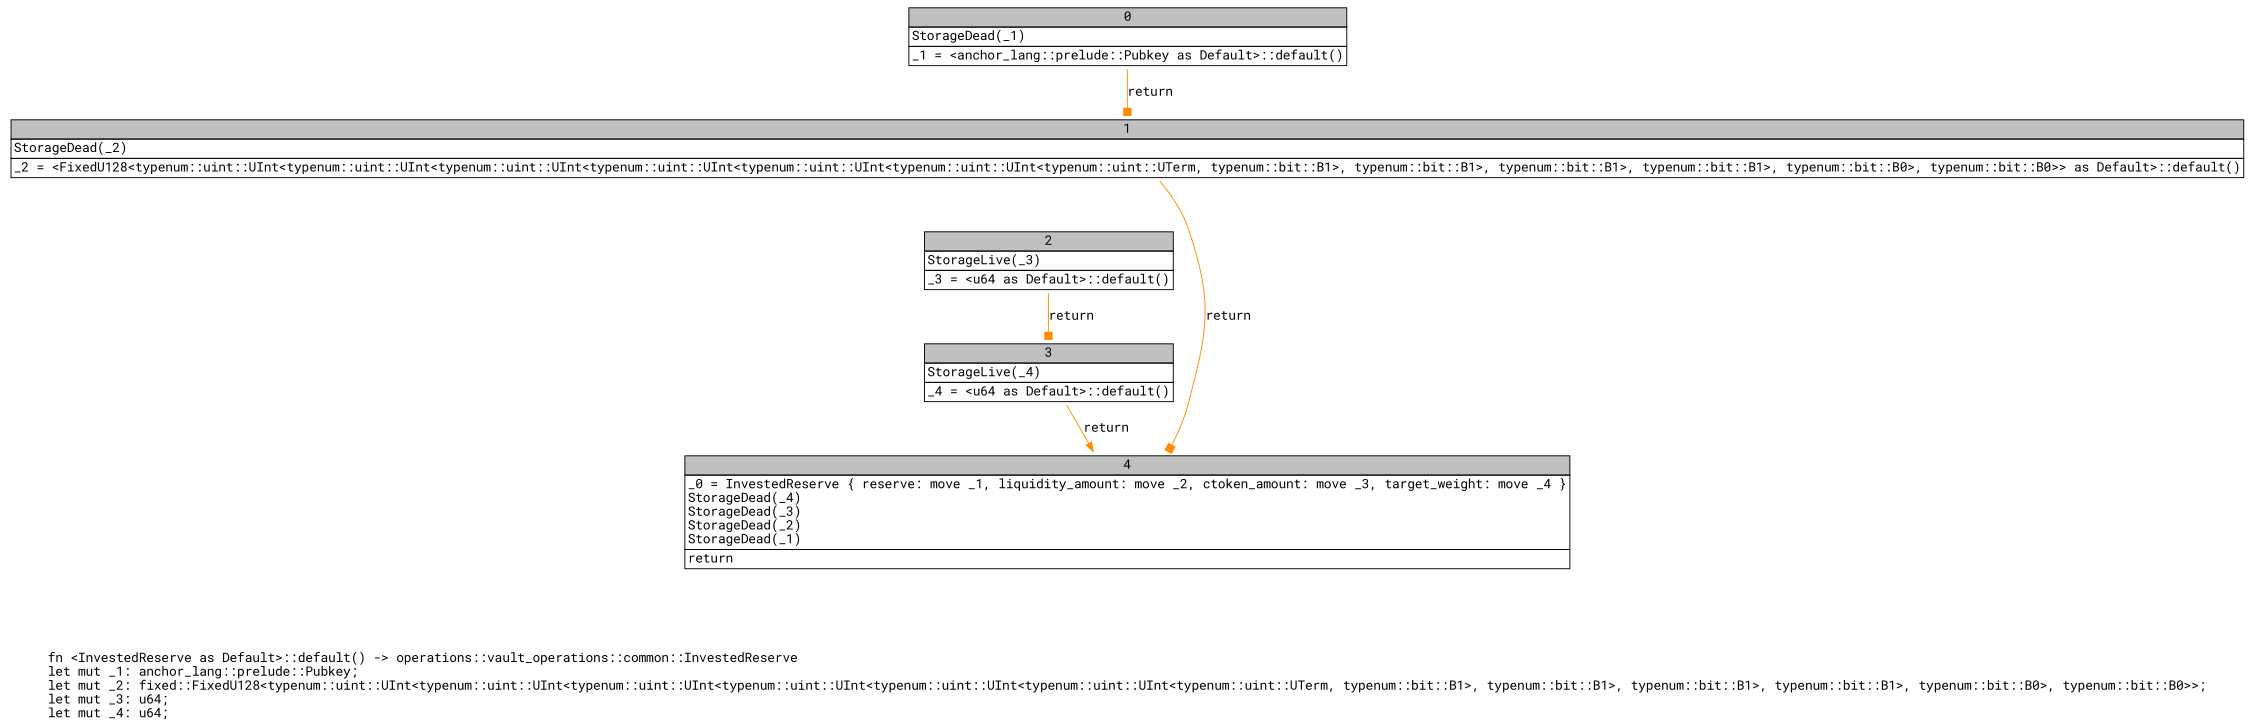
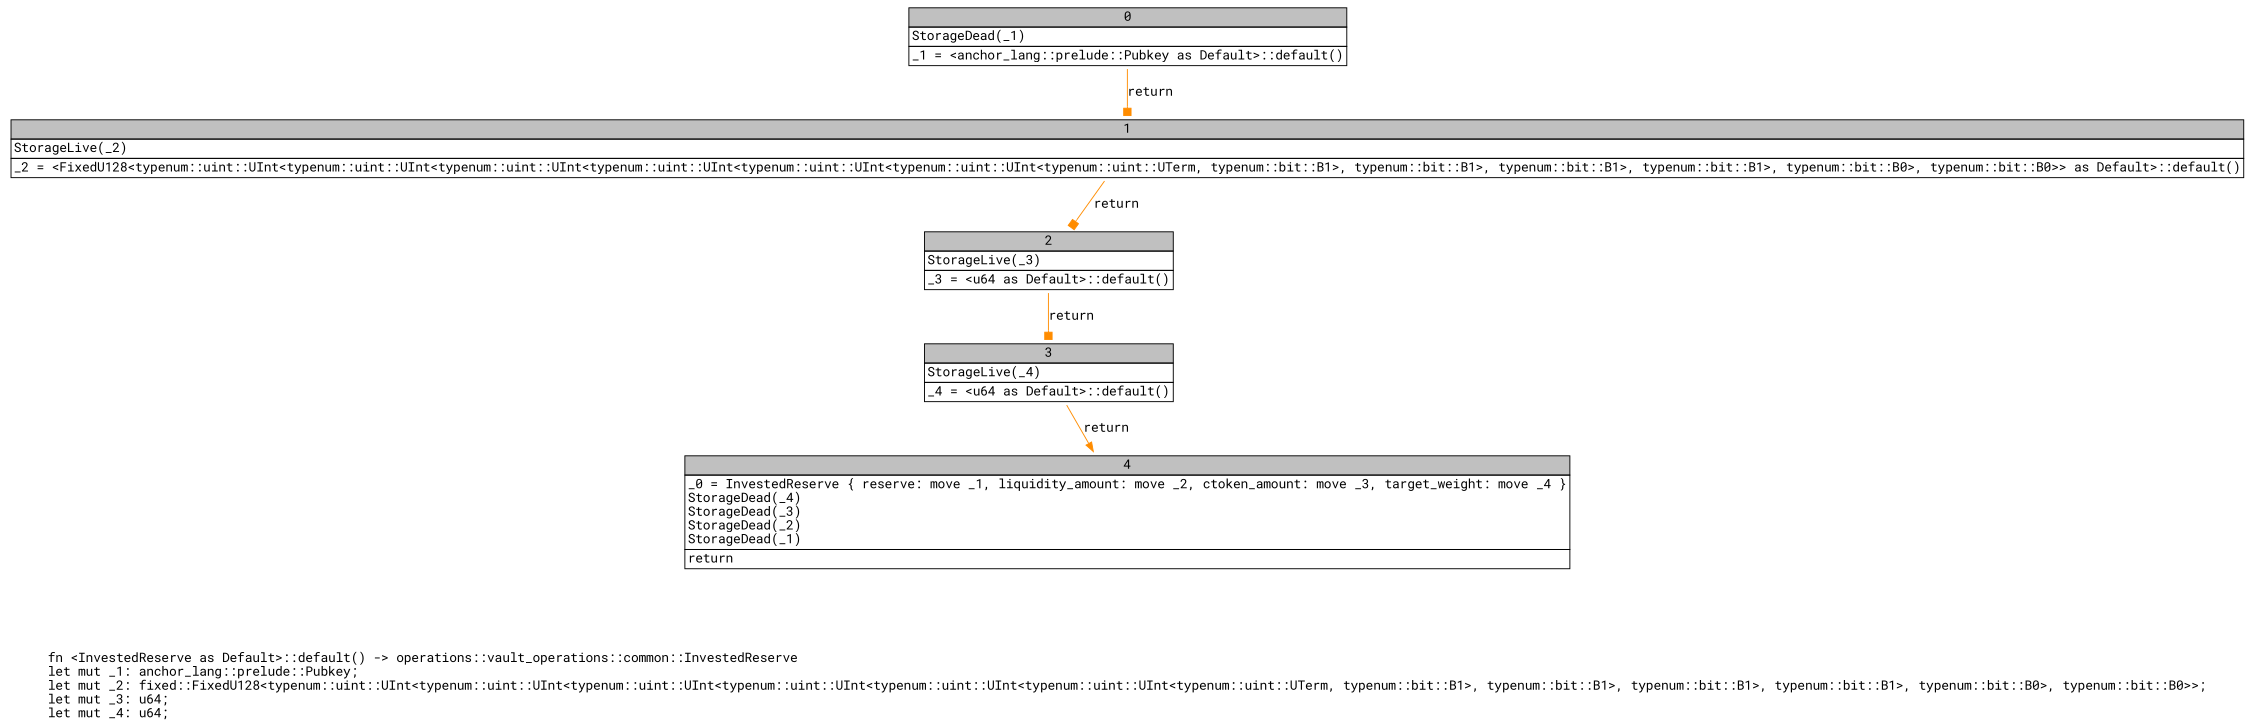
(71, 148) -> (71, 148)
(1205, 309) -> (1091, 200)
